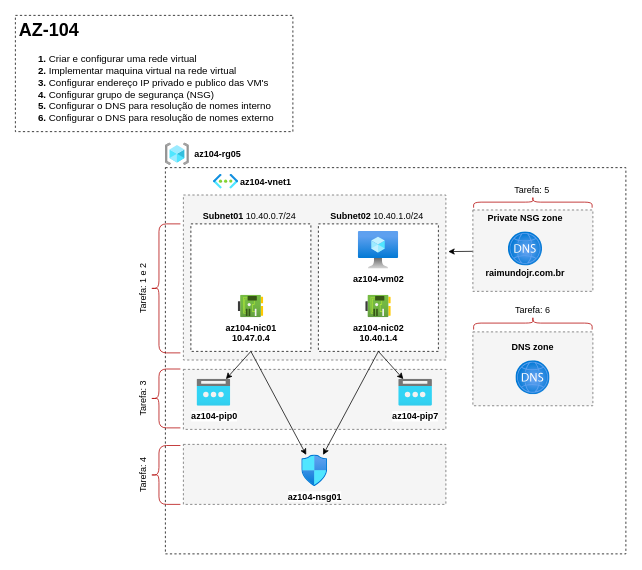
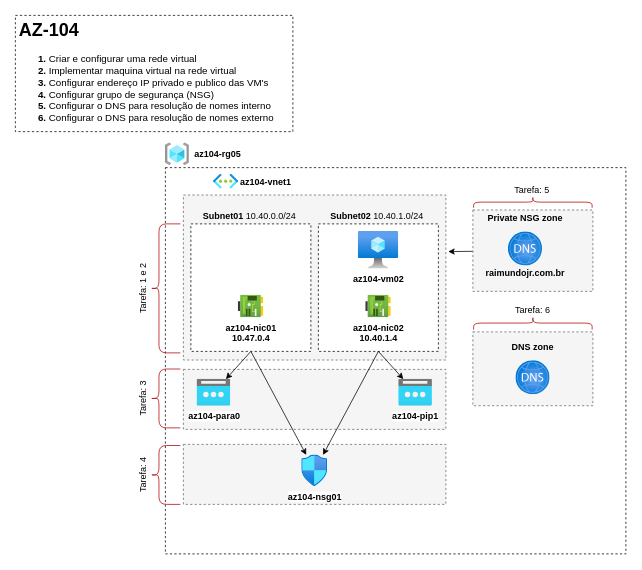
(251, 216) -> (251, 216)
(215, 417) -> (215, 417)
(416, 417) -> (416, 417)
